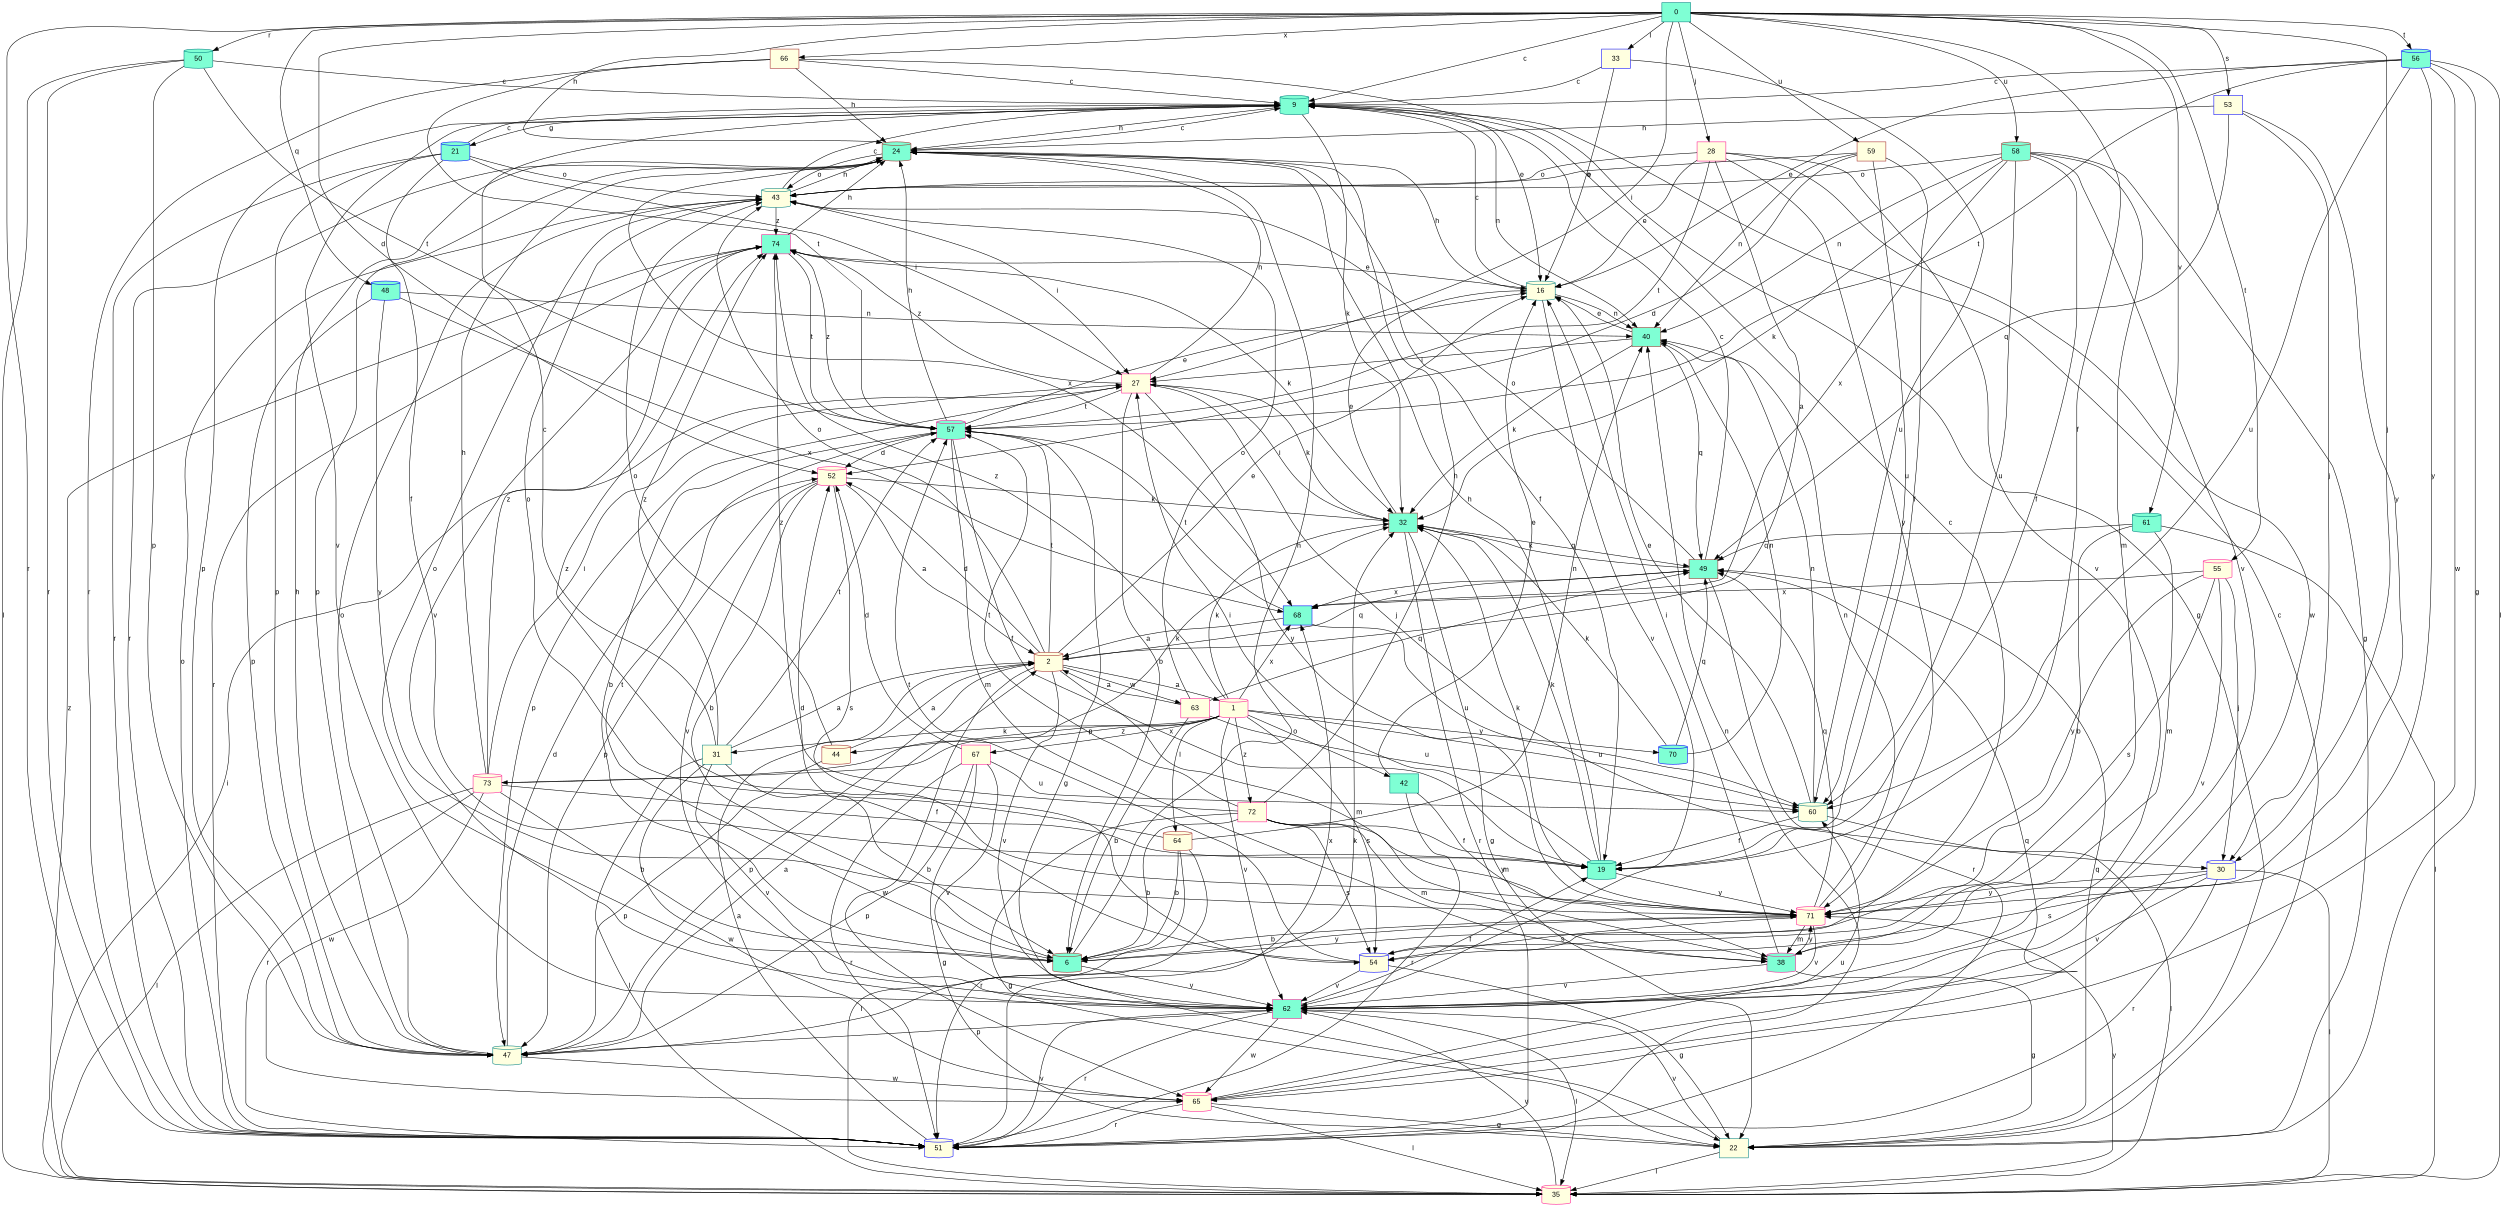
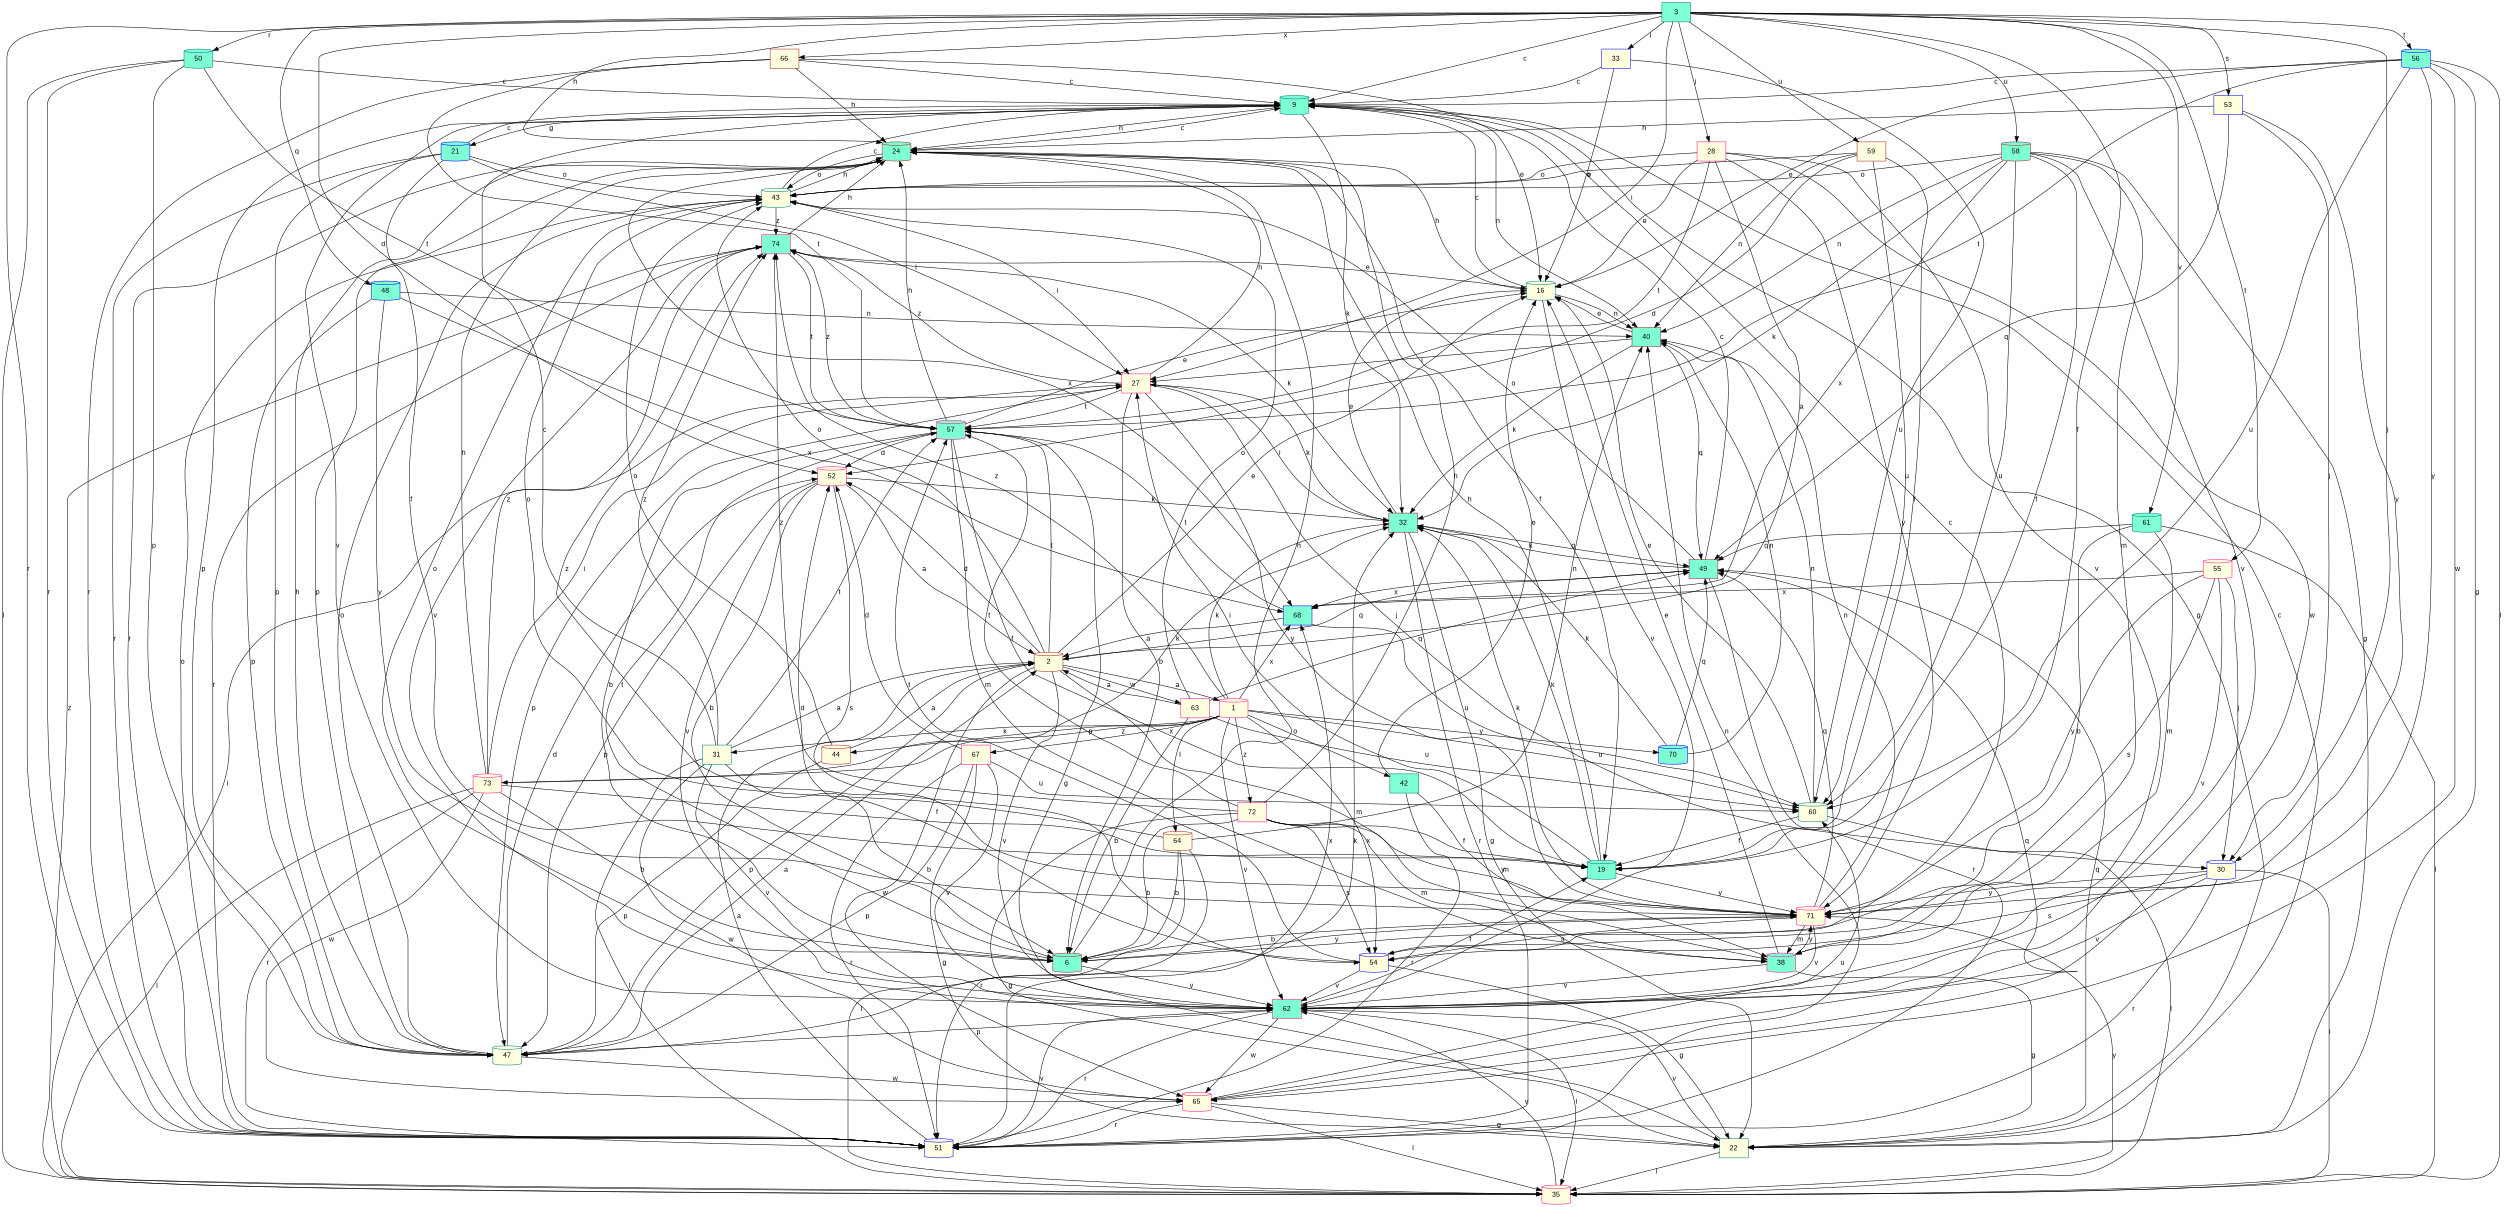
(1676, 12) -> (1676, 12)
(1667, 615) -> (1667, 615)
(1368, 841) -> (1368, 841)
